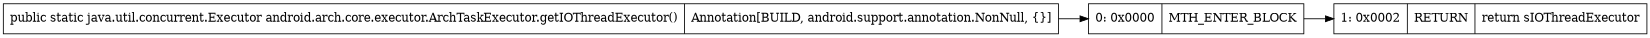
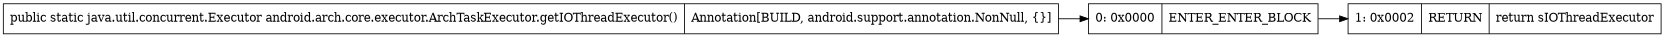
(1233, 18) -> (1240, 18)
